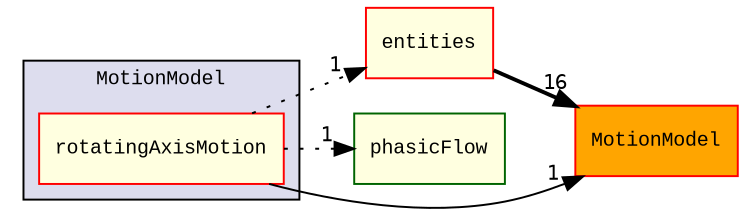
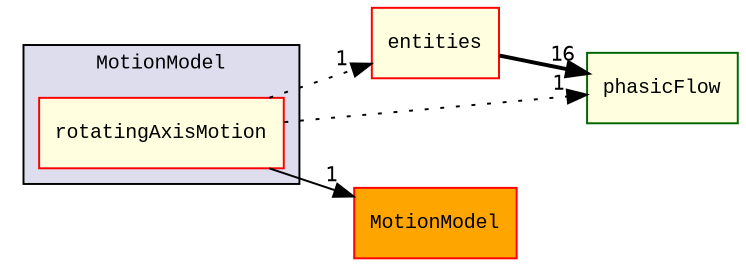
(525, 84) -> (533, 62)
